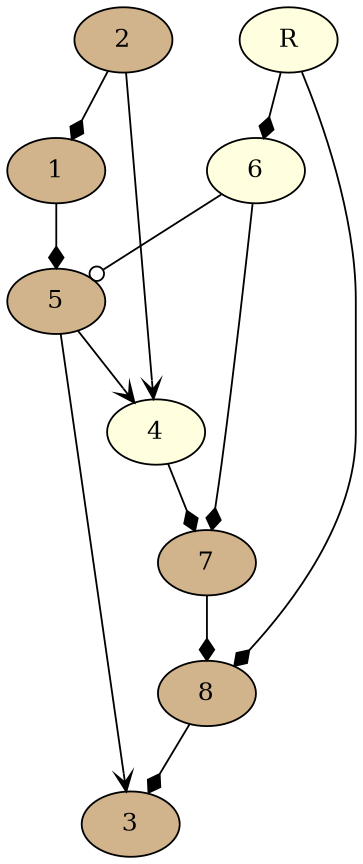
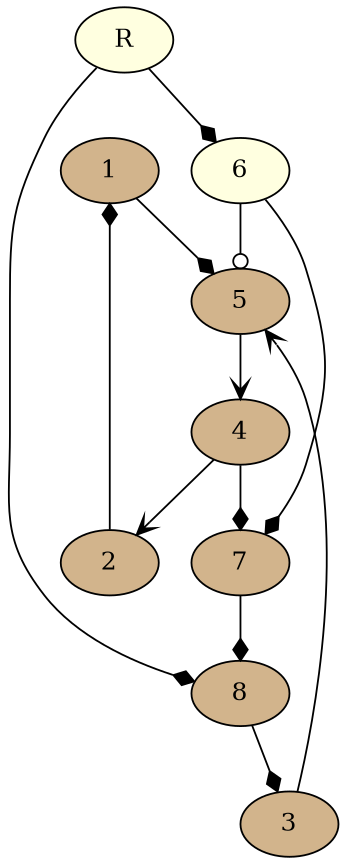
(139, 227) -> (182, 491)
(156, 432) -> (240, 432)
(92, 554) -> (327, 565)
